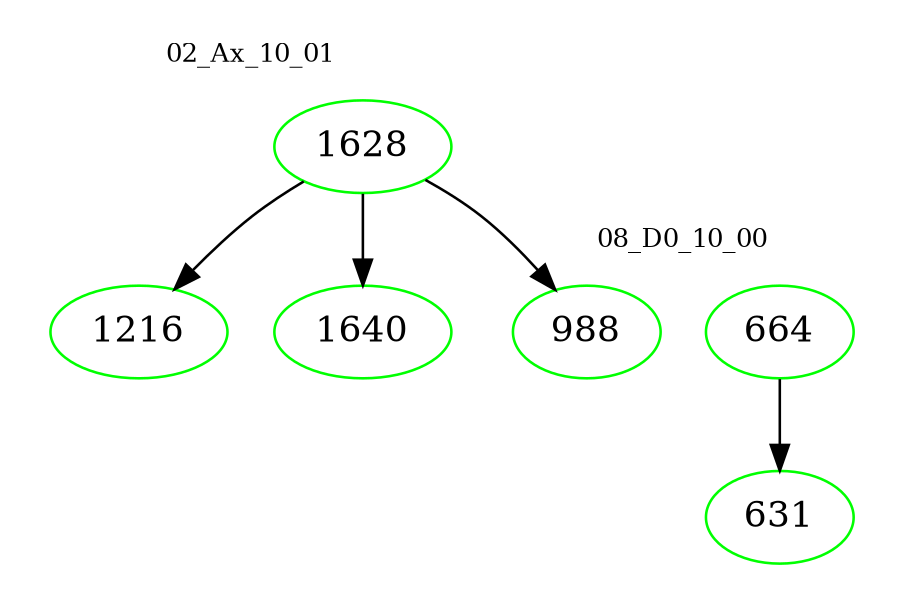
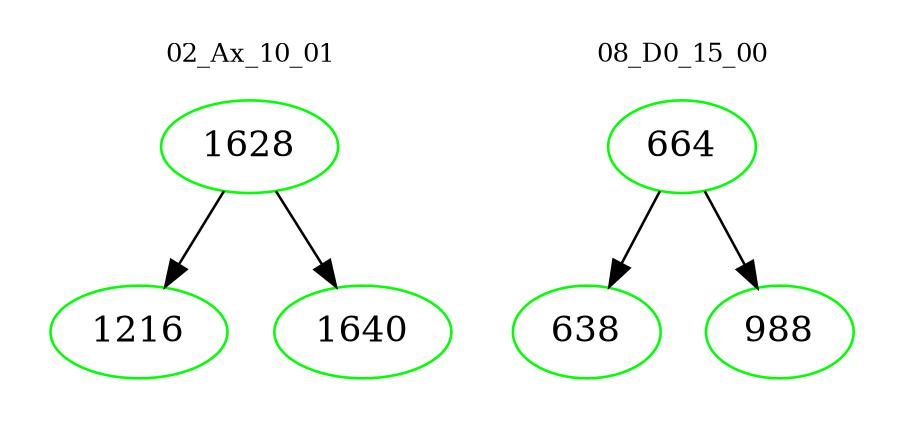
(508, 239) -> (725, 228)
(683, 241) -> (683, 55)
(780, 517) -> (587, 332)
